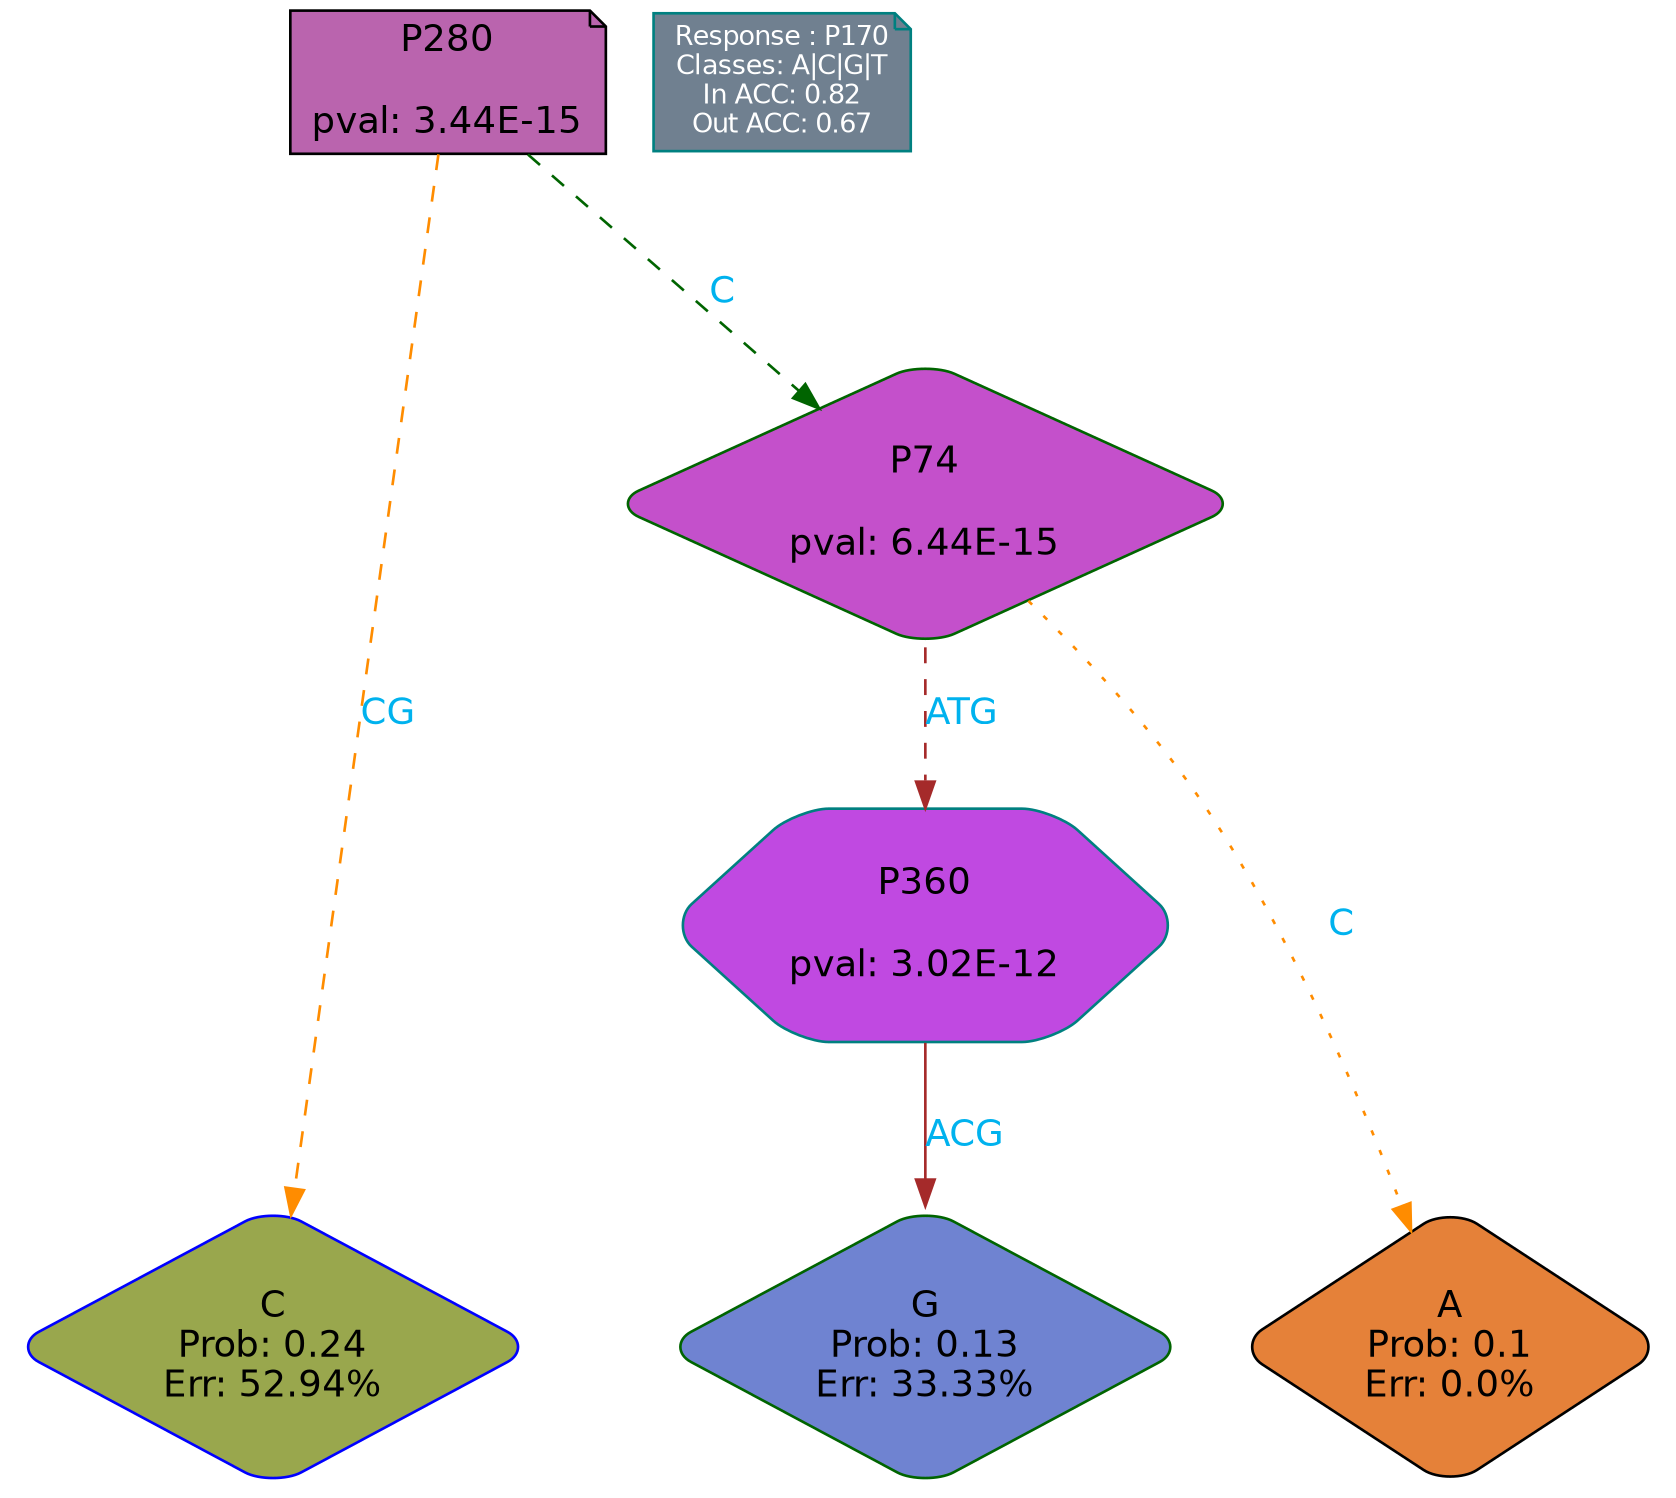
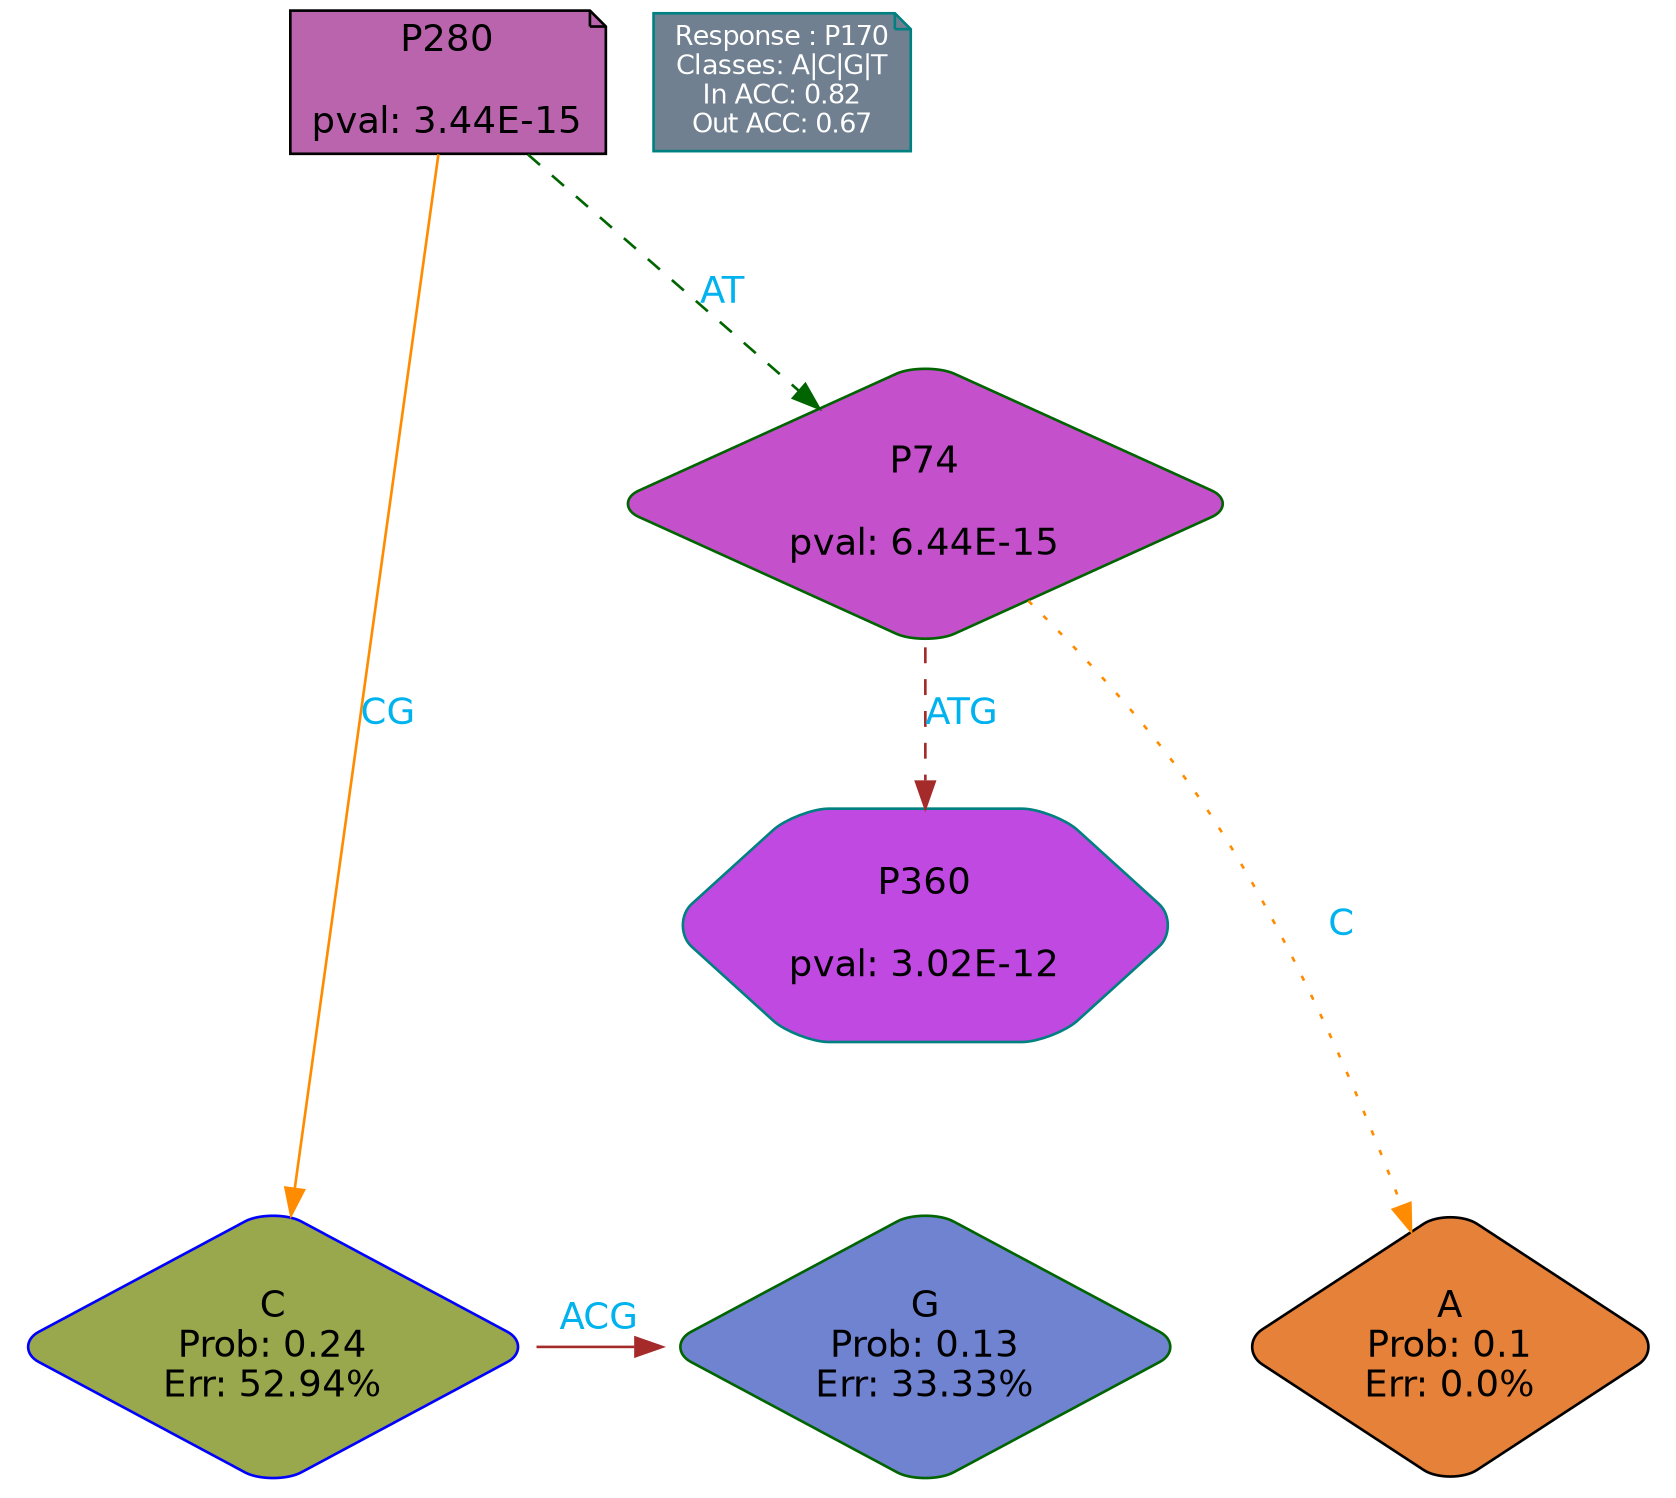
(723, 293) -> (723, 293)
(367, 671) -> (367, 671)
(925, 1111) -> (586, 1347)
